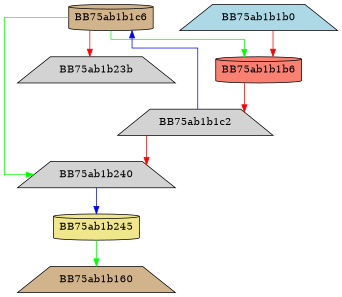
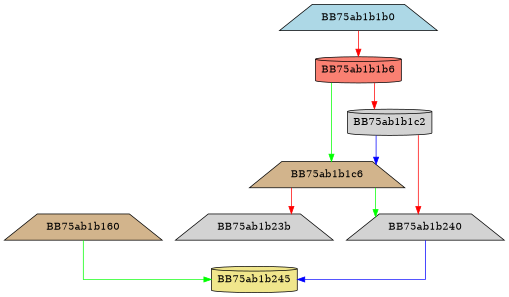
(111, 17) -> (327, 175)
(178, 39) -> (331, 119)
(195, 122) -> (390, 122)
(96, 250) -> (124, 279)
